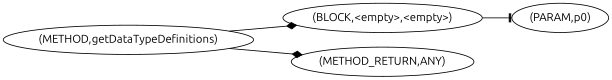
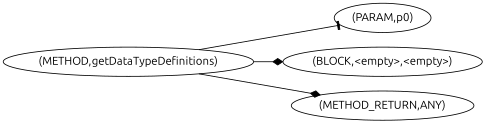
(495, 18) -> (267, 38)
